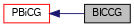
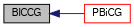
(72, 14) -> (72, 14)
